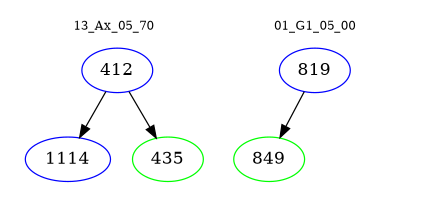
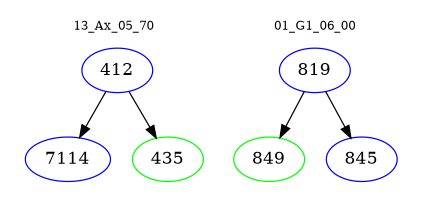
(315, 27) -> (315, 27)
(68, 159) -> (68, 159)
none -> (362, 159)
